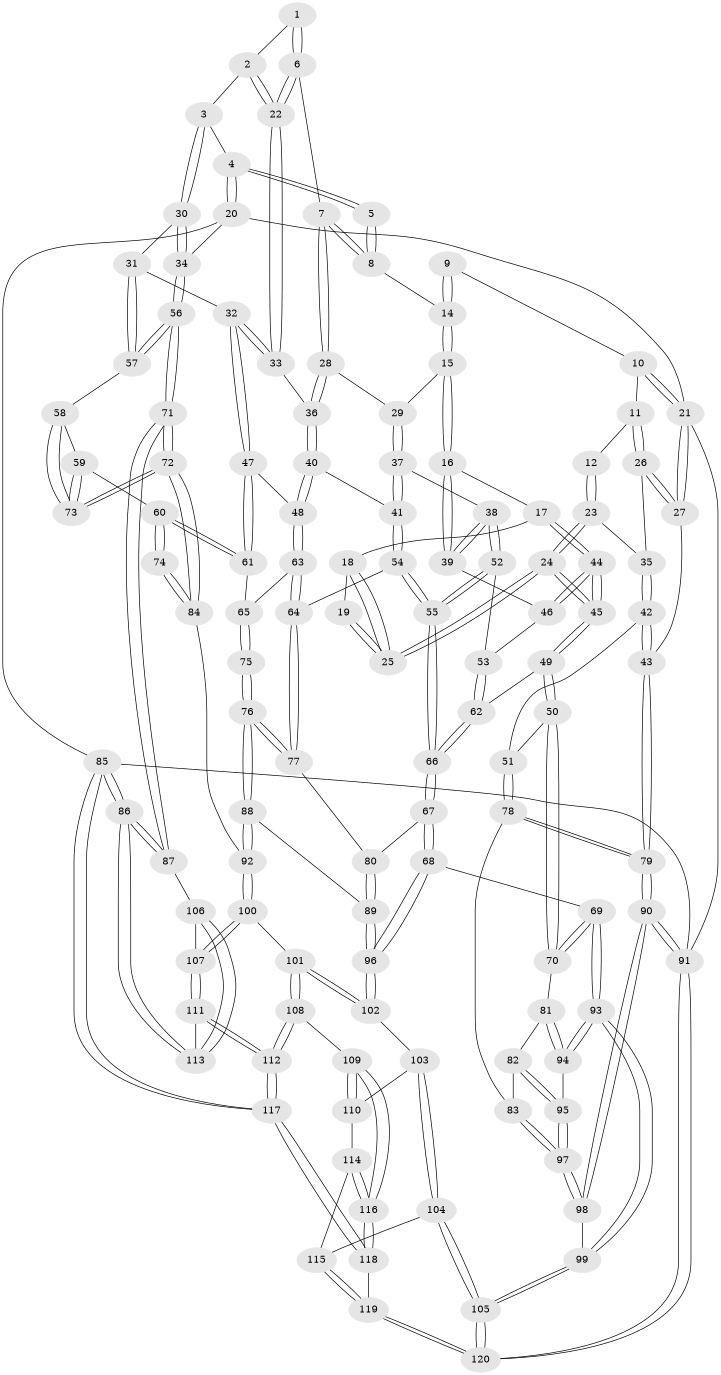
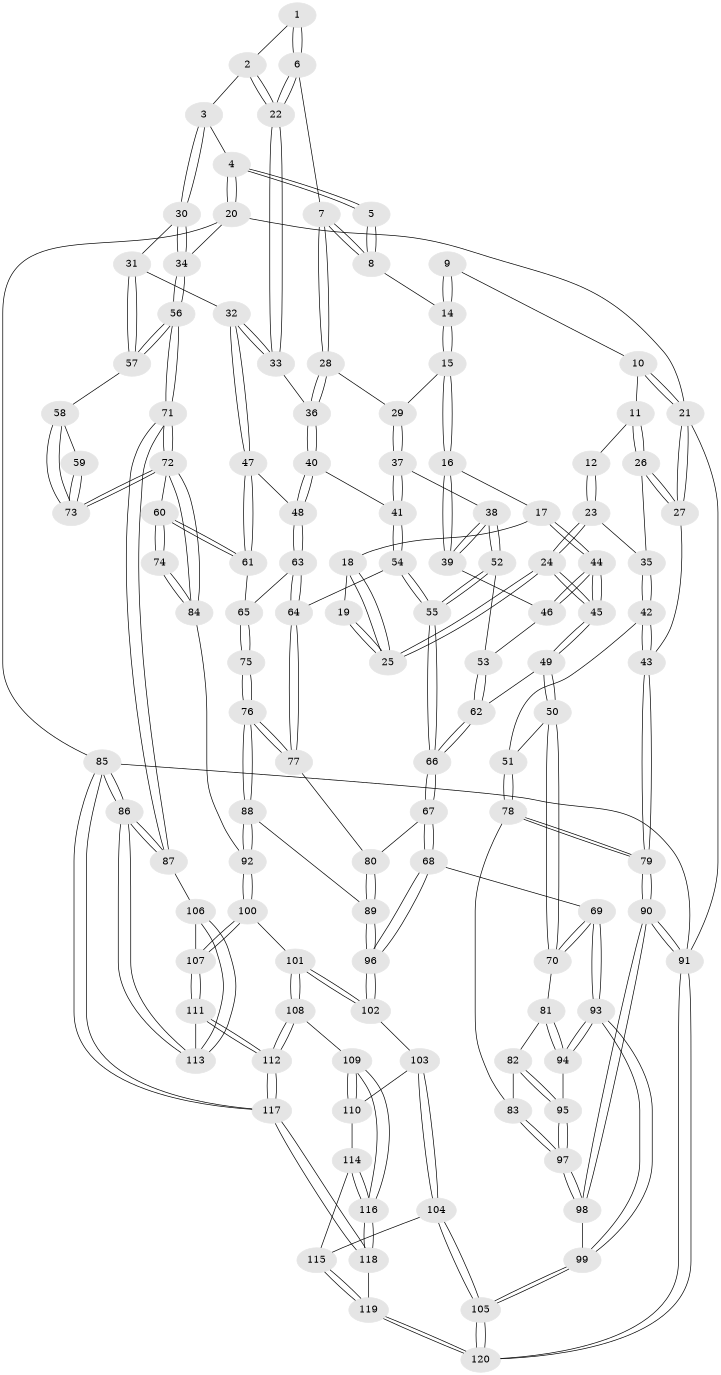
(113, 484) -> (164, 488)
